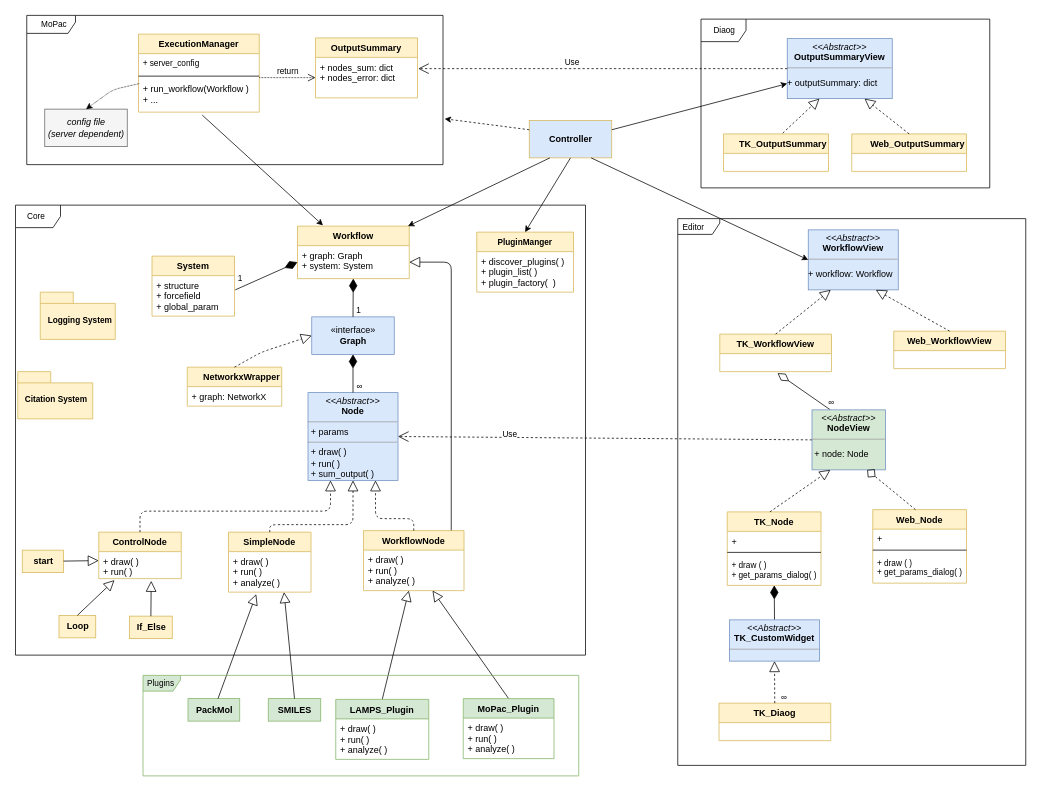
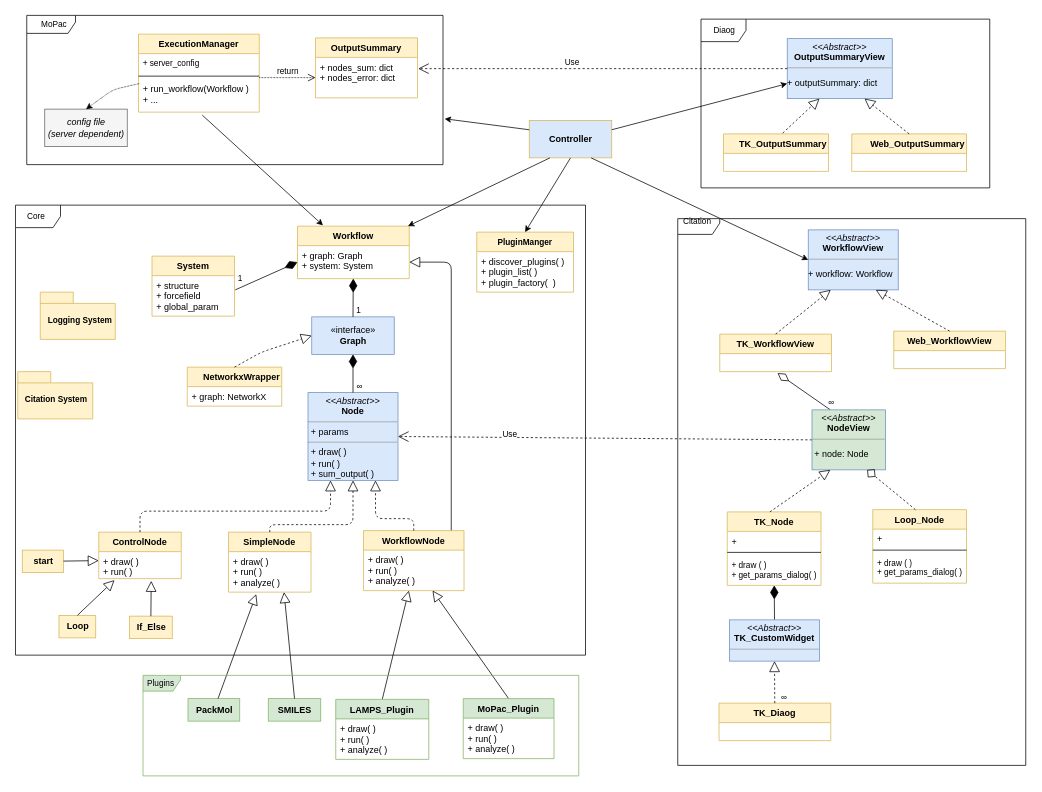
(489, 125) -> (489, 125)
(705, 227) -> (702, 227)
(919, 520) -> (919, 520)
